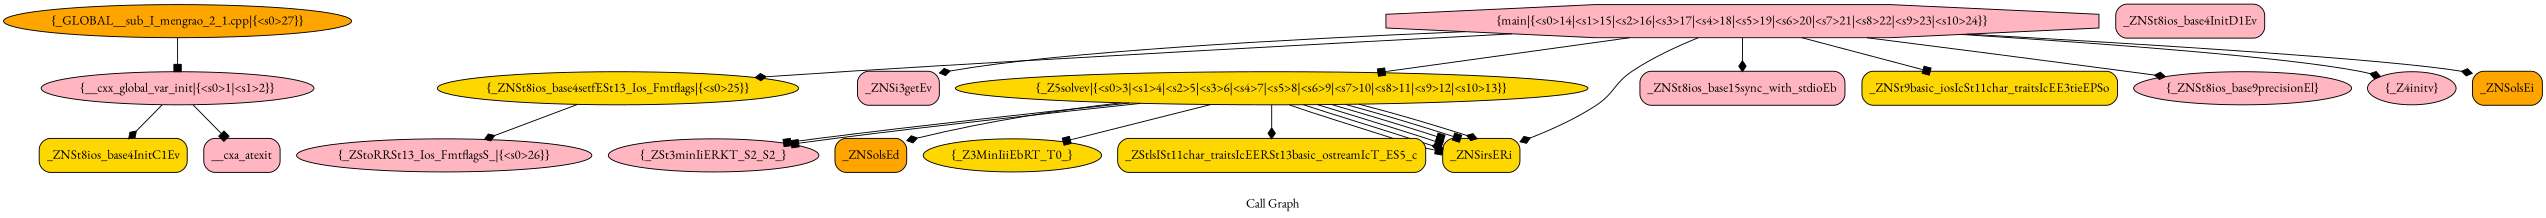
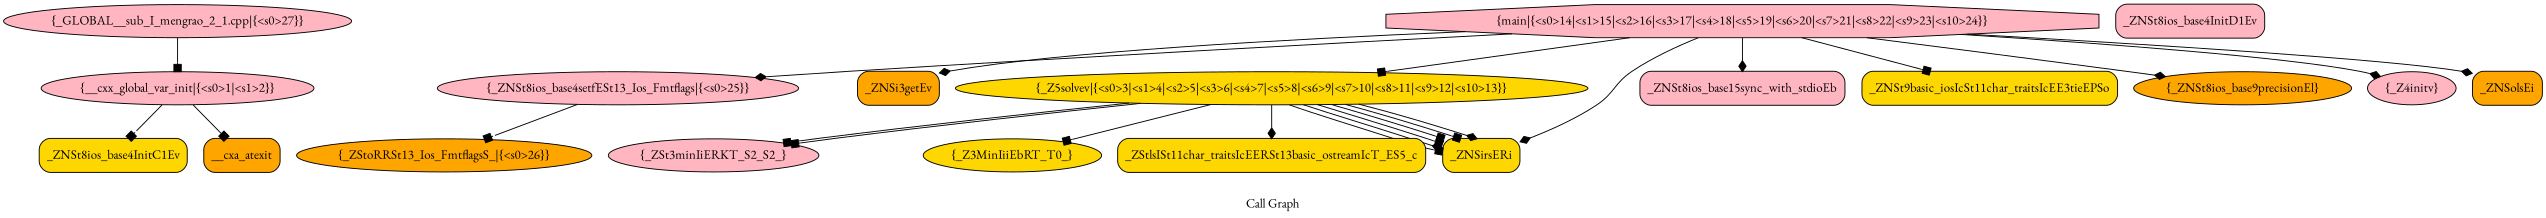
(178, 21) -> (178, 21)
(618, 88) -> (618, 88)
(898, 88) -> (898, 88)
(2243, 88) -> (2243, 88)
(149, 118) -> (149, 118)
(536, 120) -> (536, 120)
(242, 155) -> (242, 155)
(444, 155) -> (444, 155)
(871, 155) -> none
